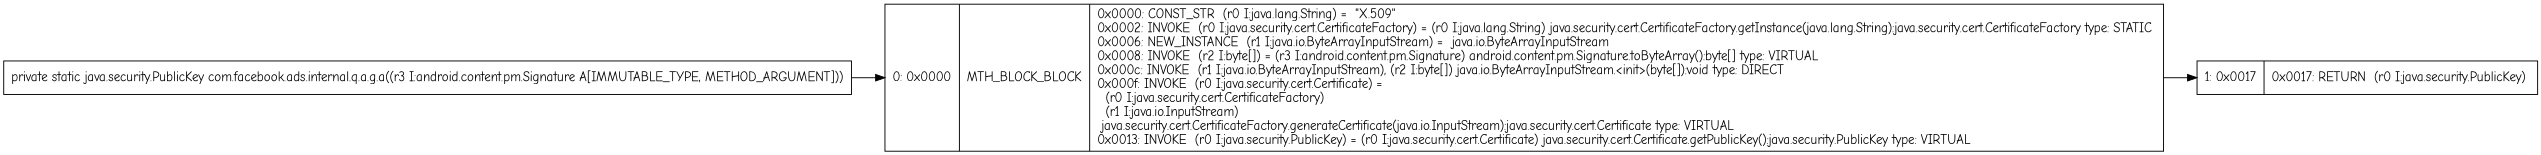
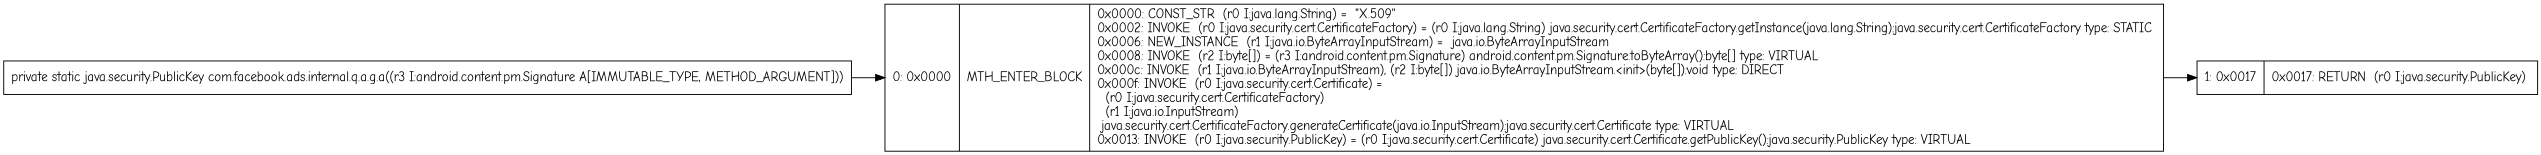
(1025, 77) -> (1025, 77)
